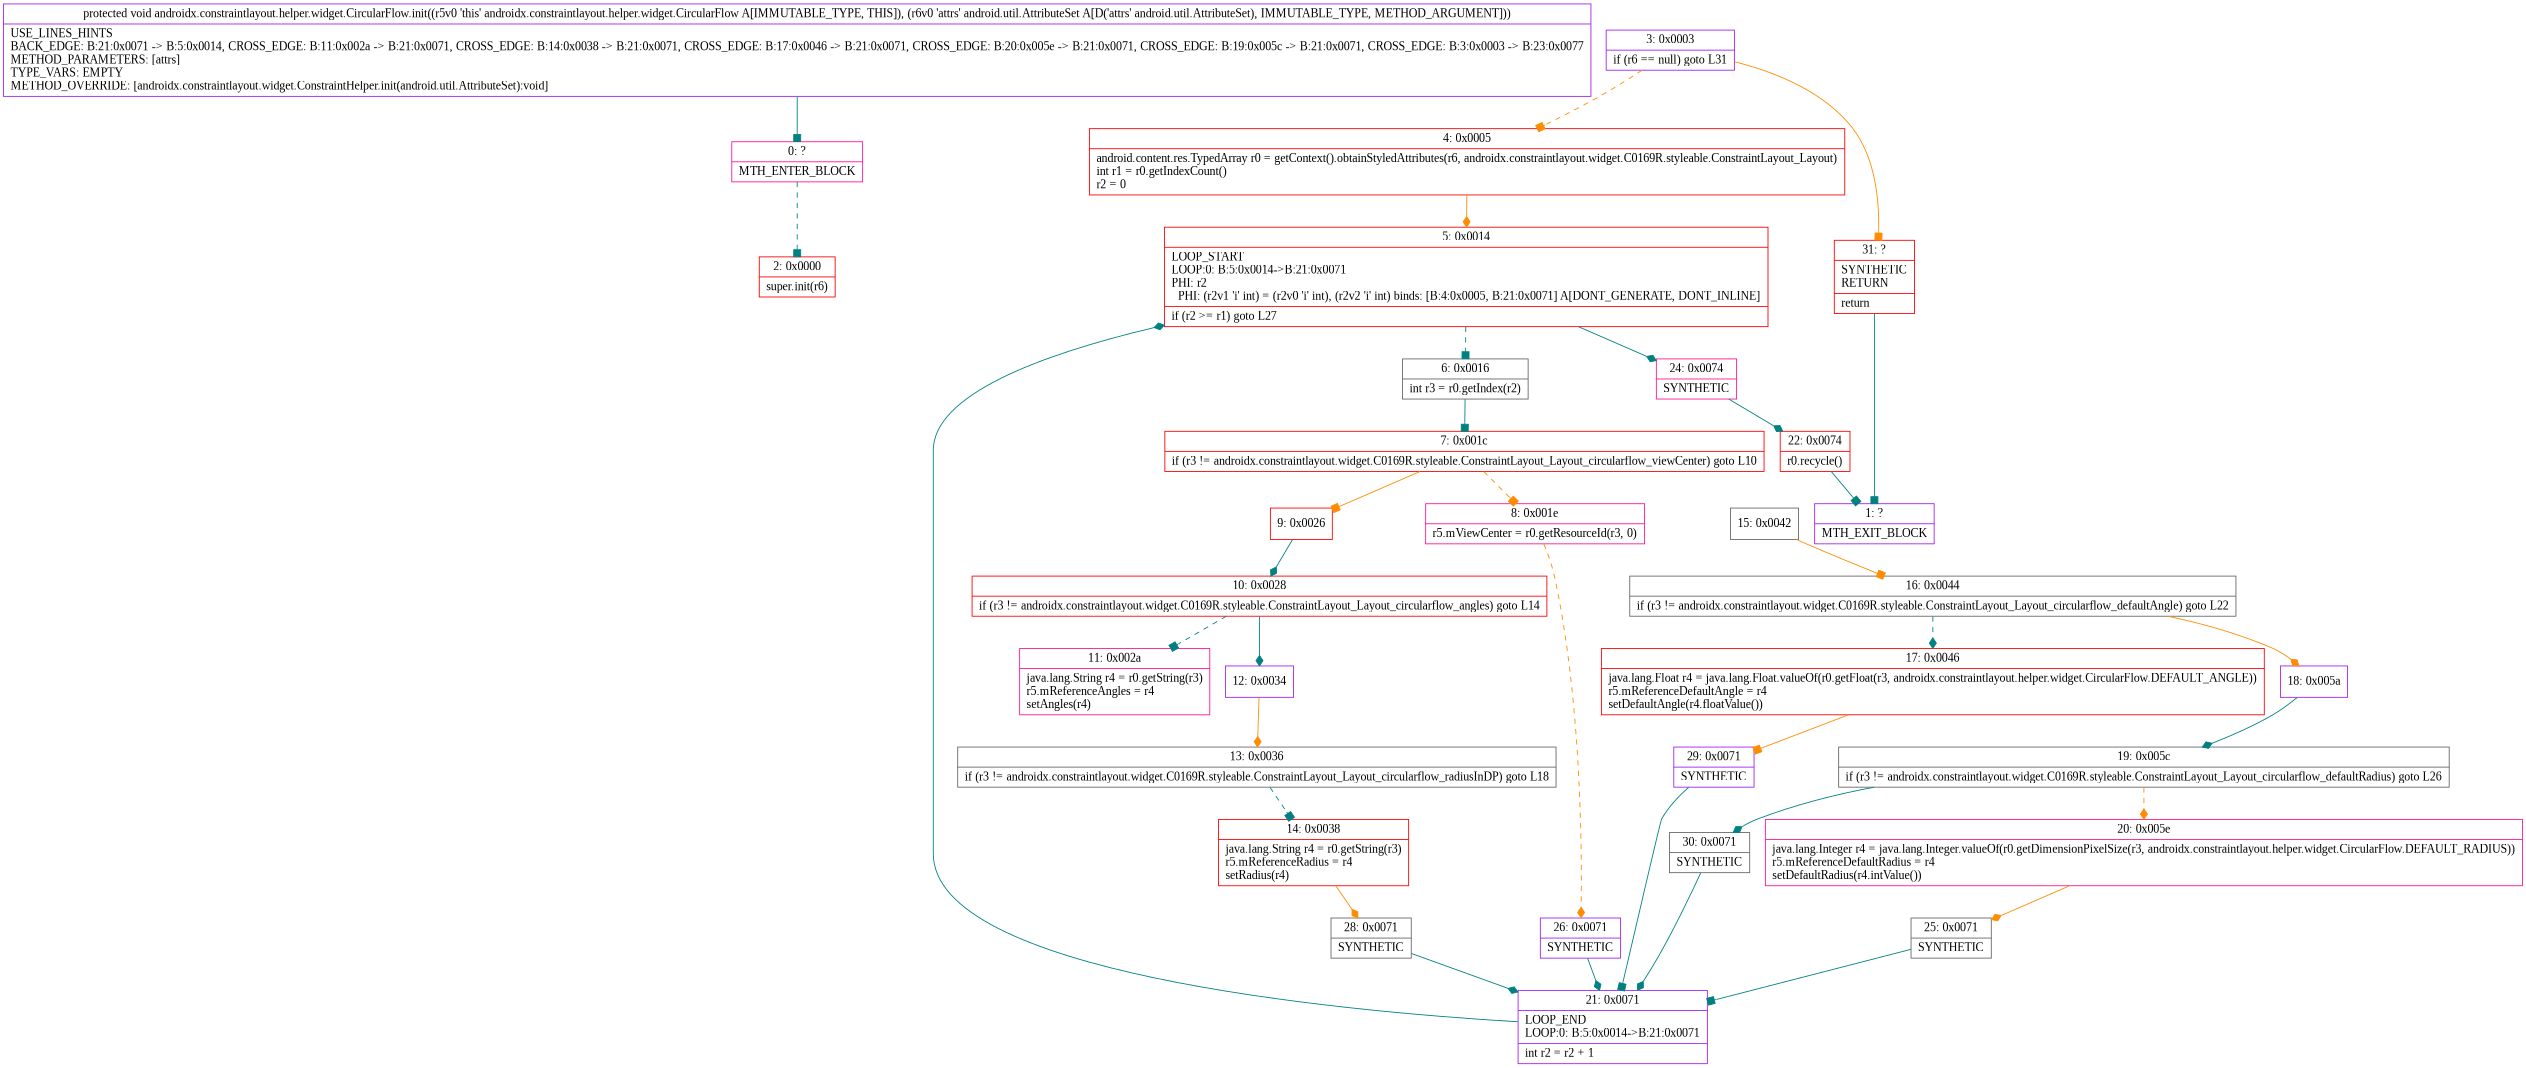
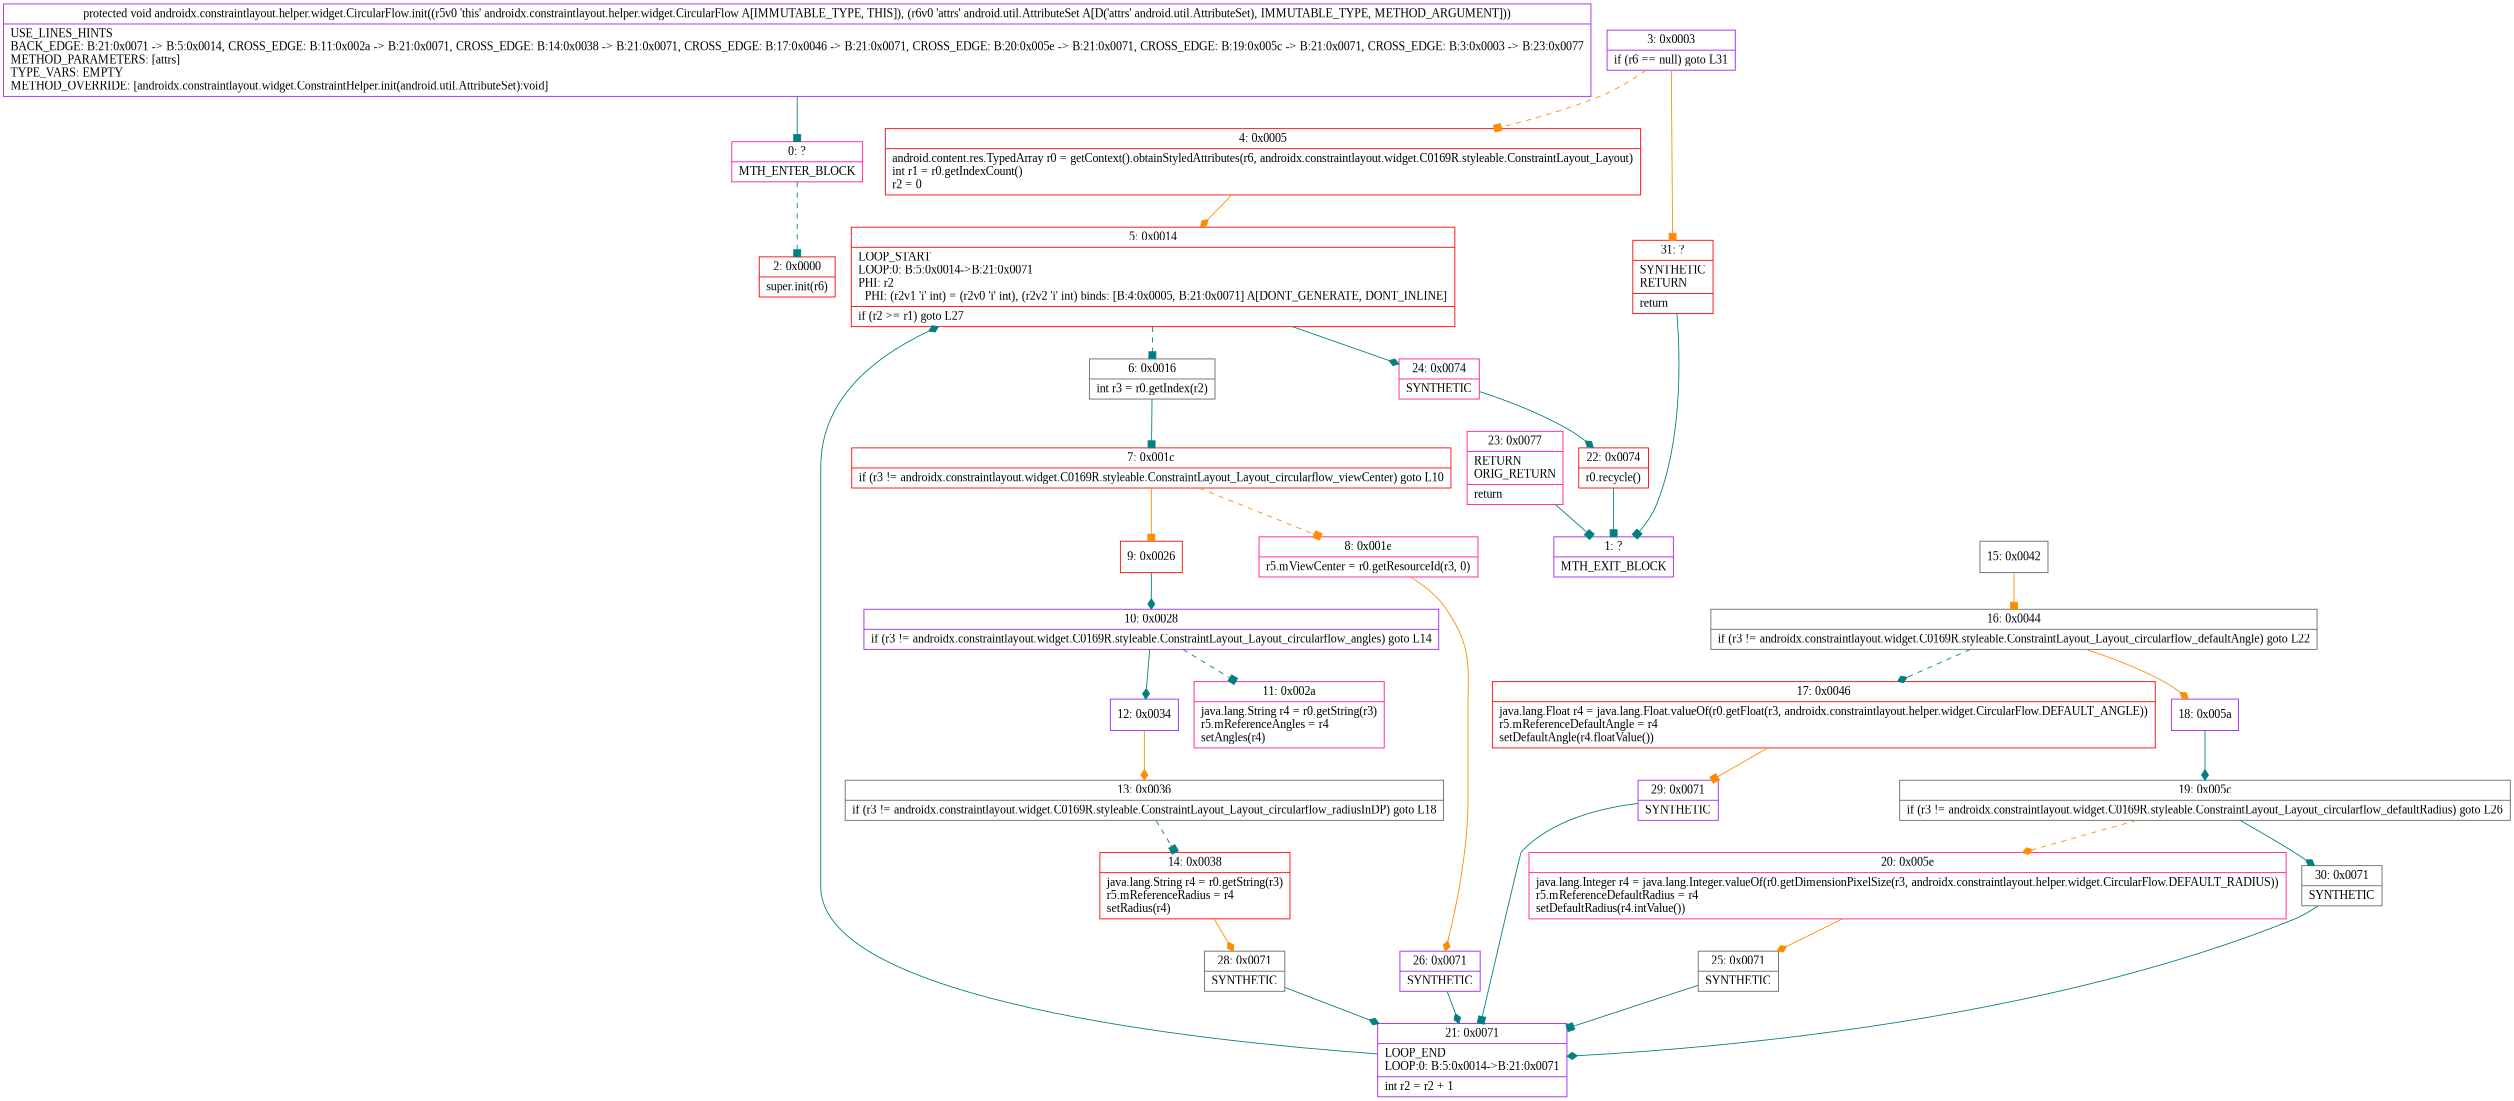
none -> (1515, 468)
(1259, 596) -> (1151, 629)
(1575, 724) -> (1468, 749)
